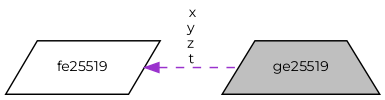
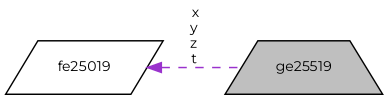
(83, 68) -> (84, 68)
